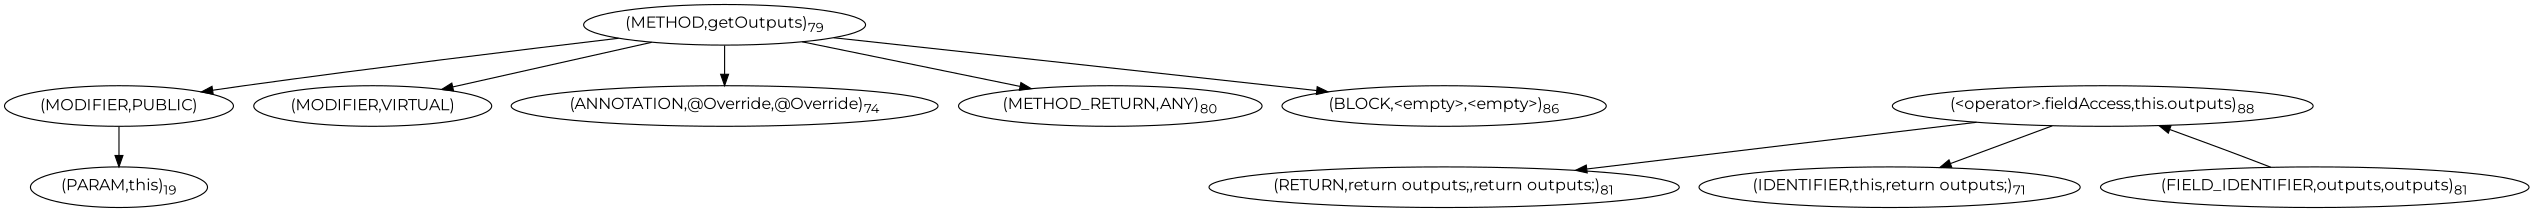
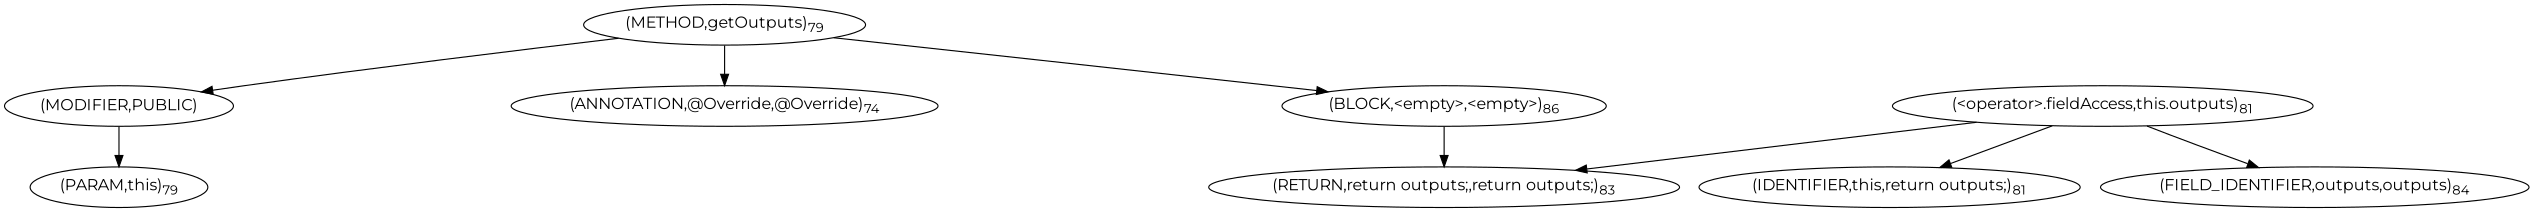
(2247, 104) -> (2247, 104)
(373, 106) -> none
(1110, 106) -> none
none -> (1444, 141)
(2221, 148) -> (2197, 145)
(170, 186) -> (170, 186)
(1608, 186) -> (1608, 186)
(2020, 186) -> (2020, 186)
(2461, 186) -> (2461, 186)
